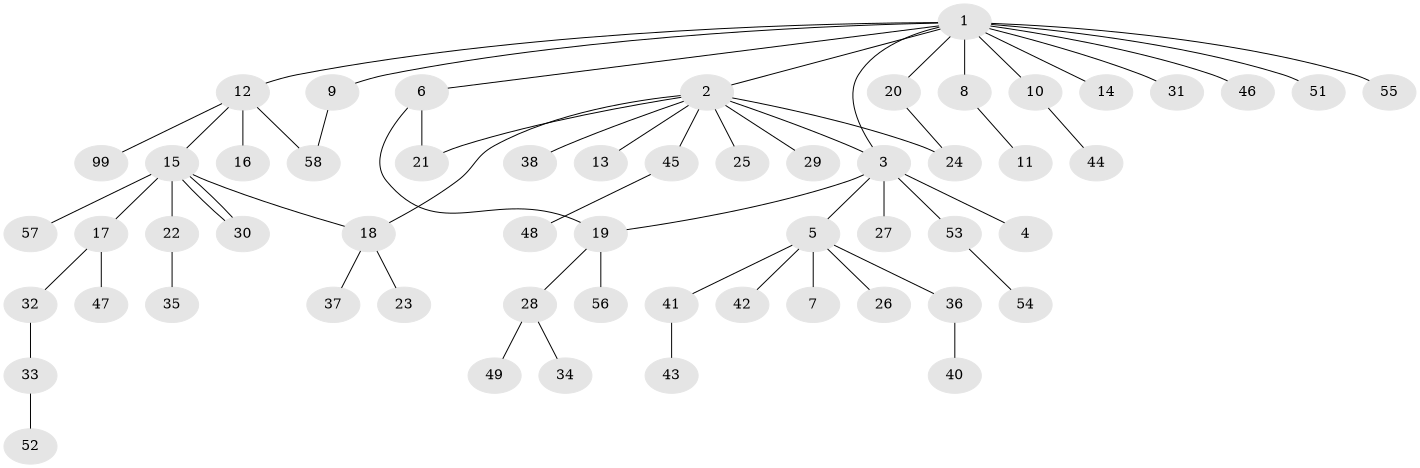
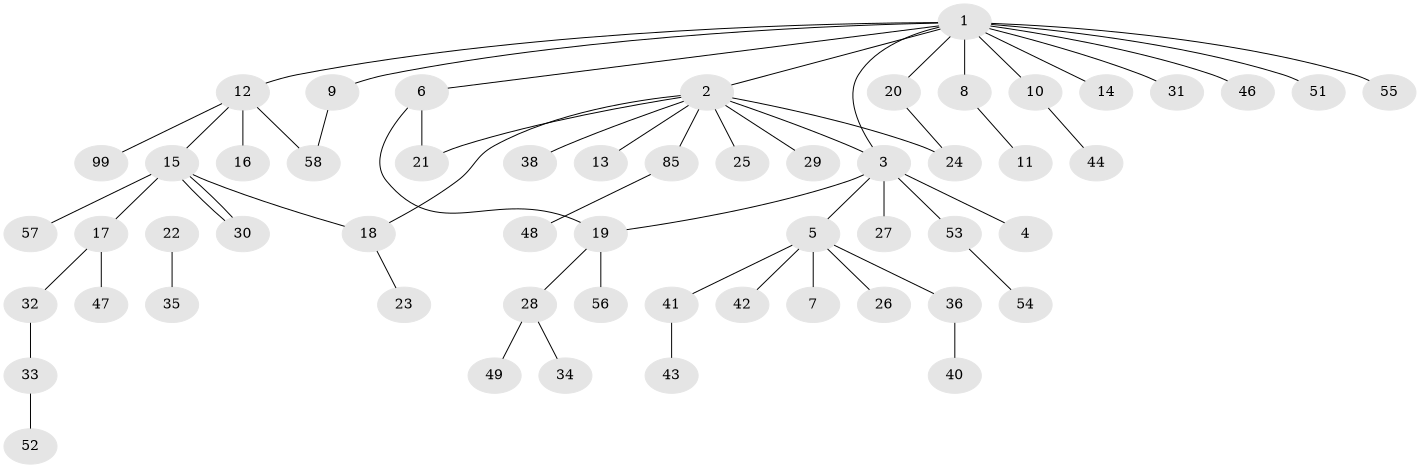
(672, 163) -> (672, 163)
(172, 199) -> none
(333, 305) -> none
